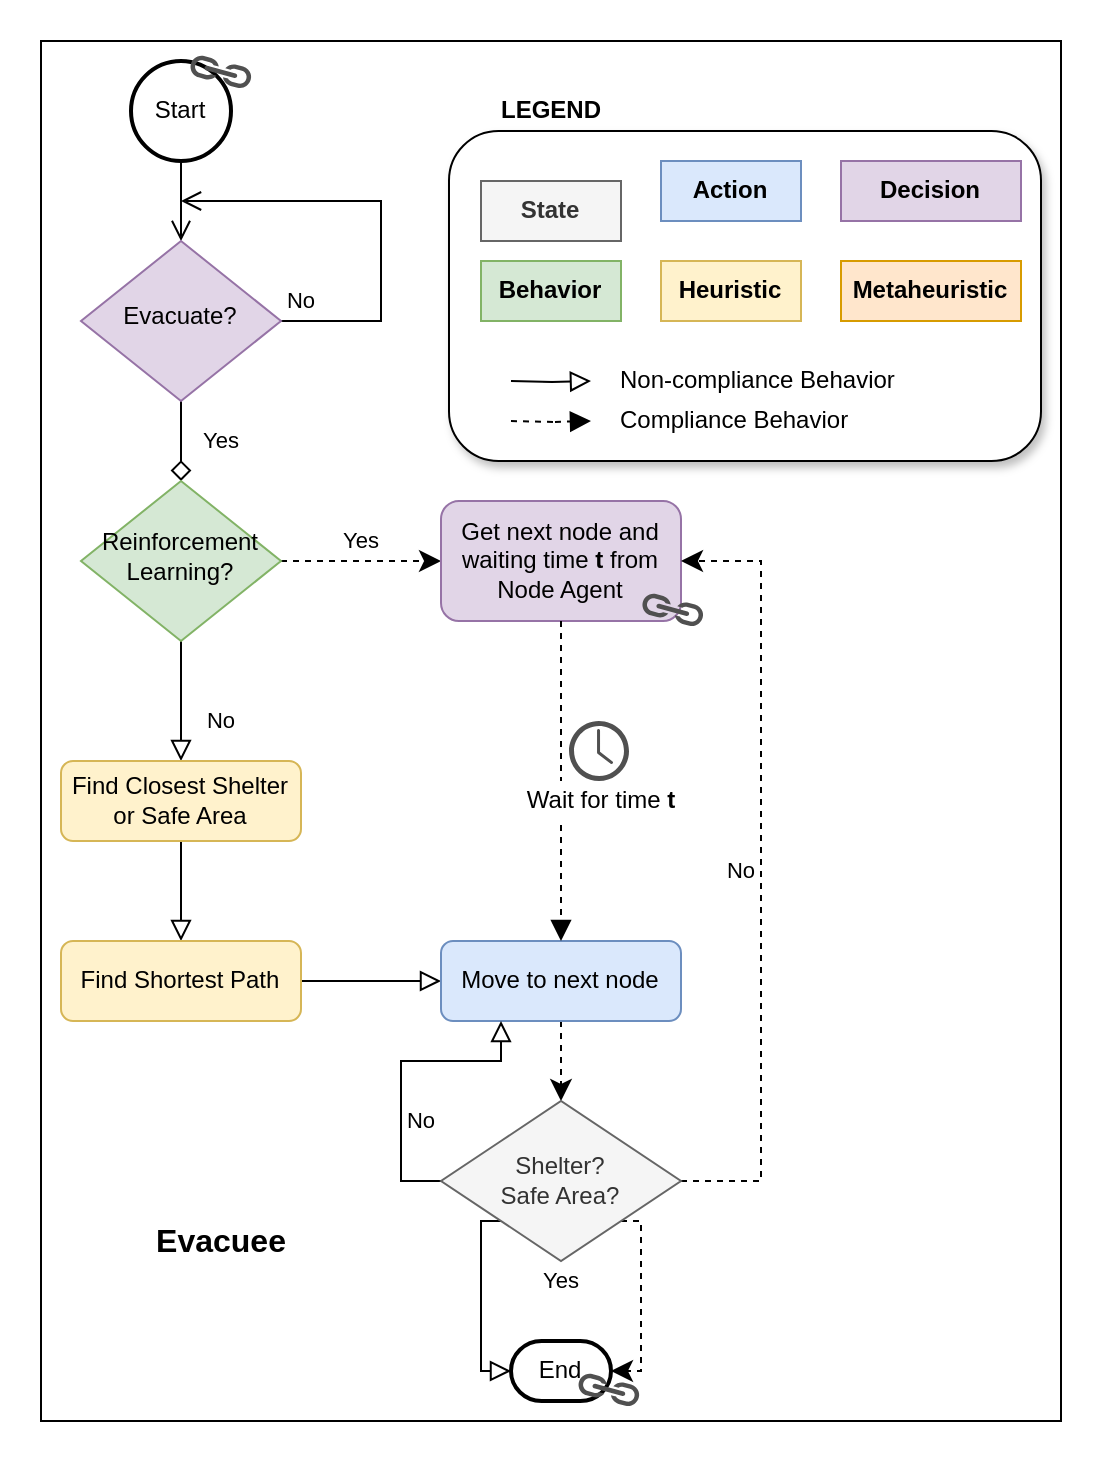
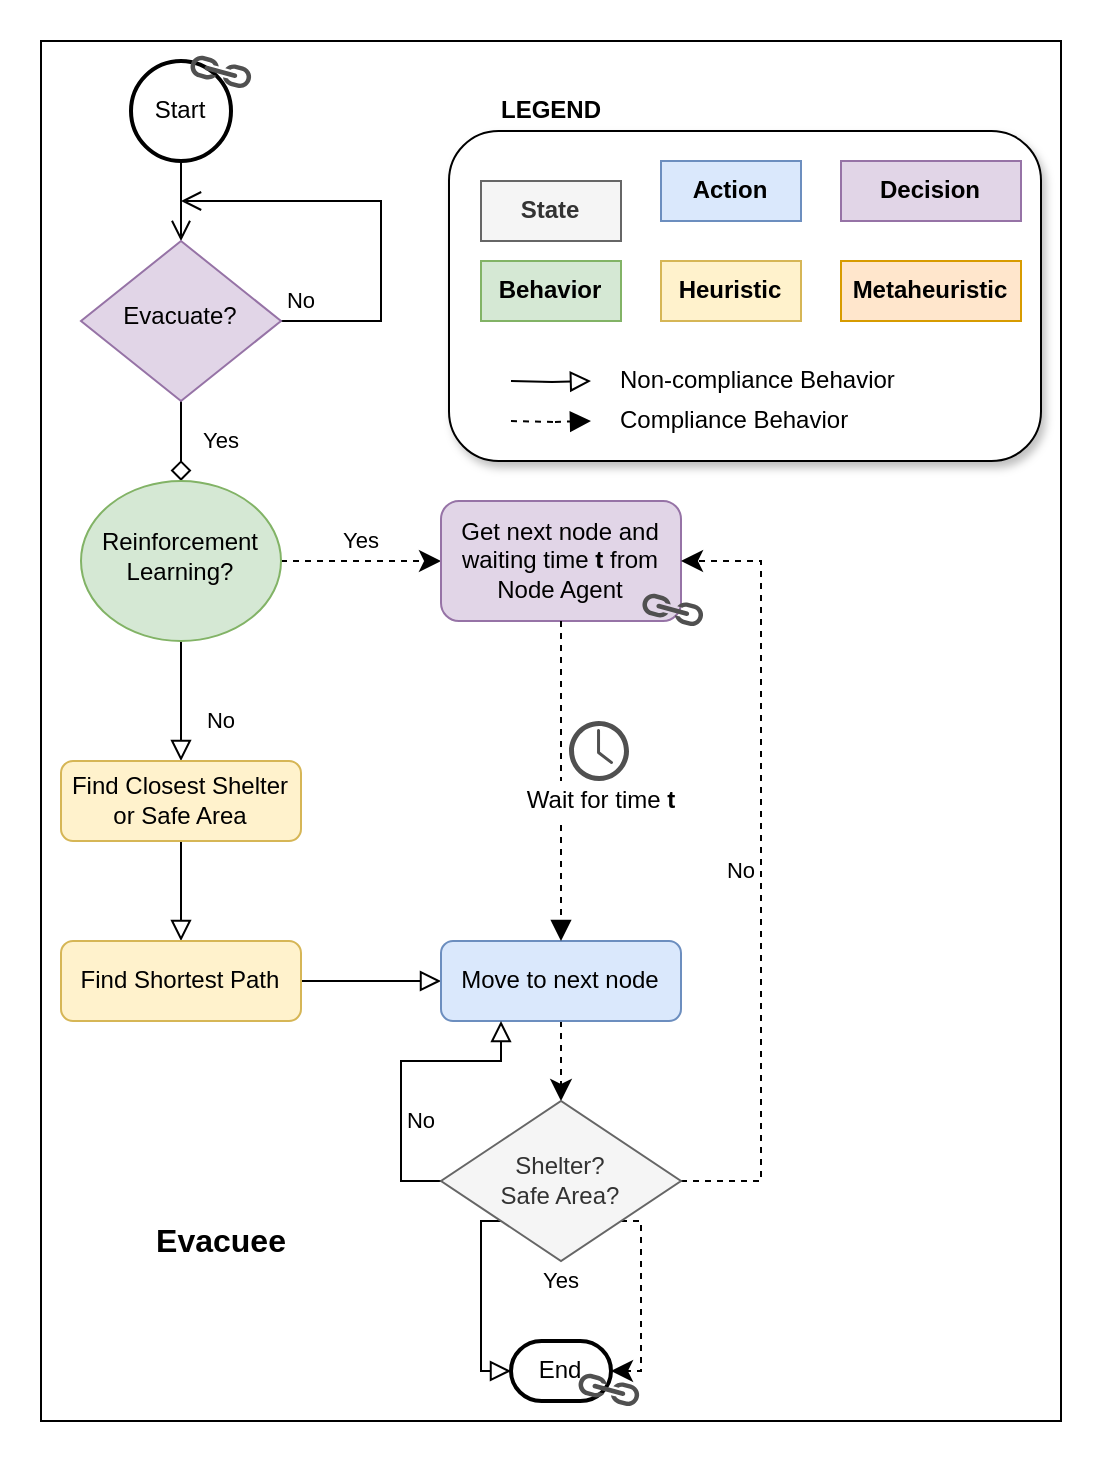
(181, 561) -> (181, 561)
